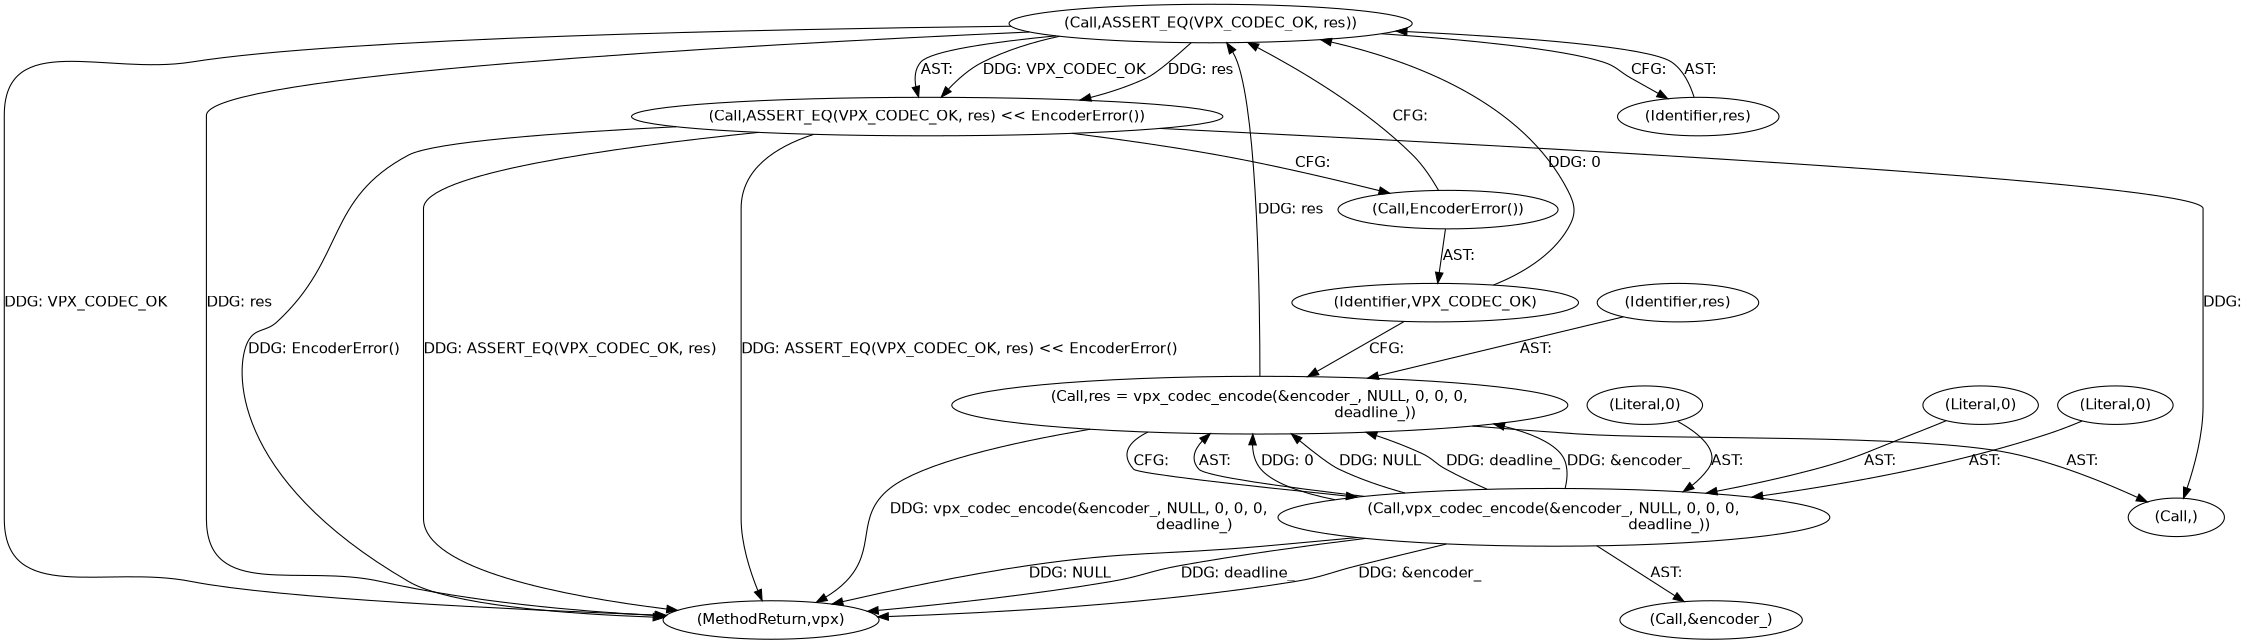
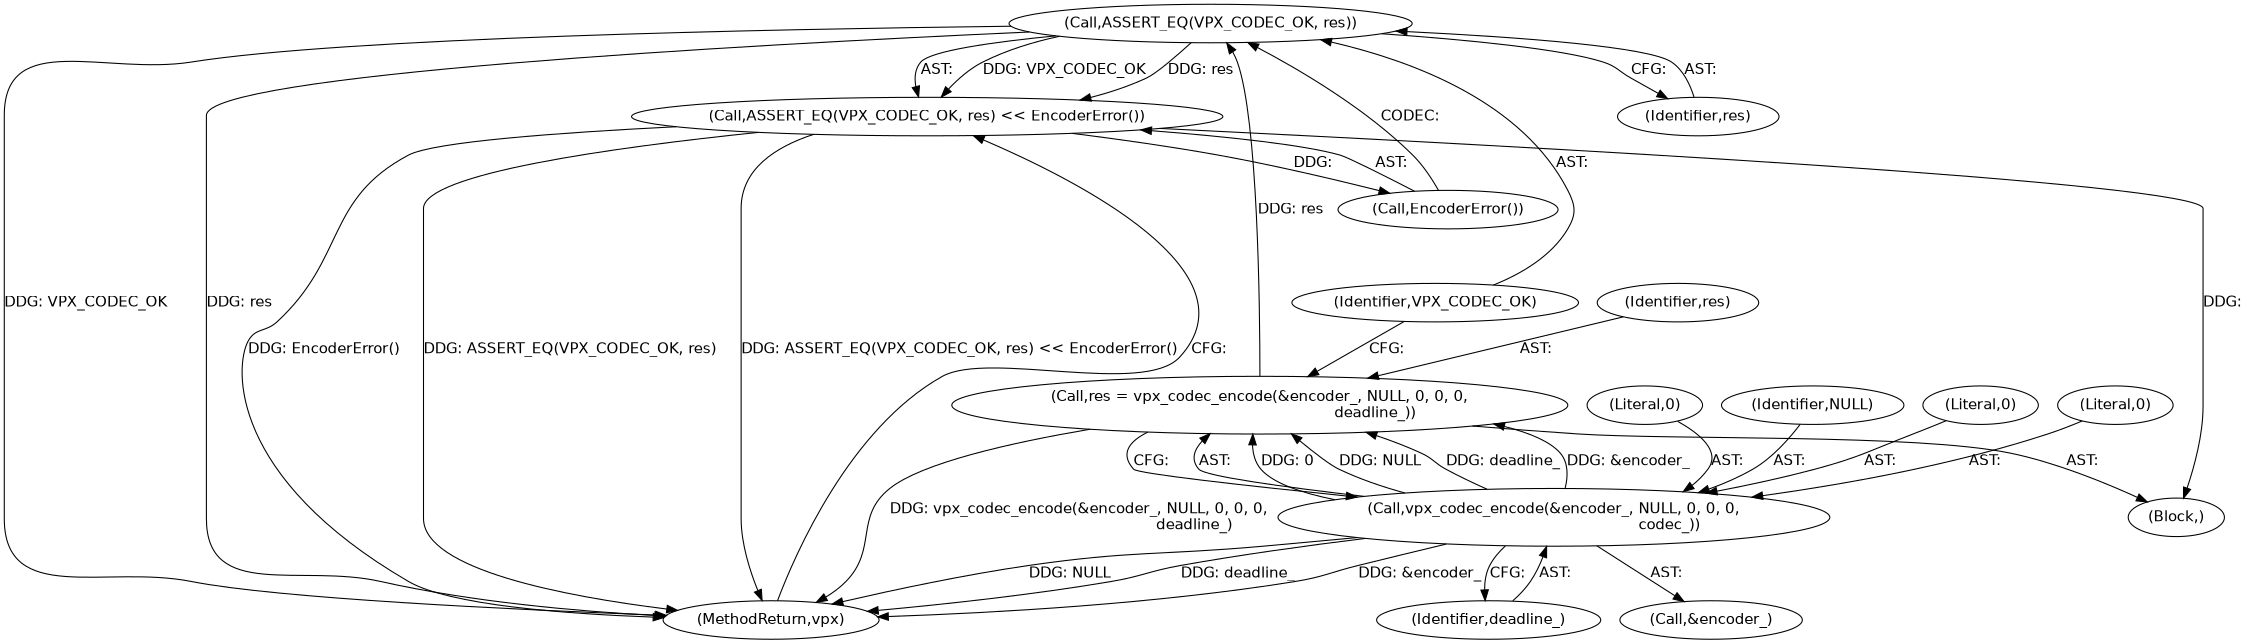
(1413, 117) -> (1413, 117)
(1315, 163) -> (1315, 163)
(1575, 163) -> (1575, 163)
(1442, 251) -> (1287, 145)
none -> (1088, 373)
none -> (1813, 405)
(1554, 517) -> (1554, 517)
(2176, 517) -> (2176, 517)
none -> (1489, 620)
